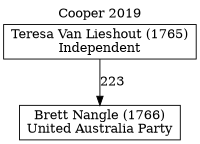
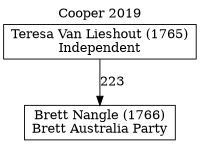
(100, 123) -> (100, 123)
